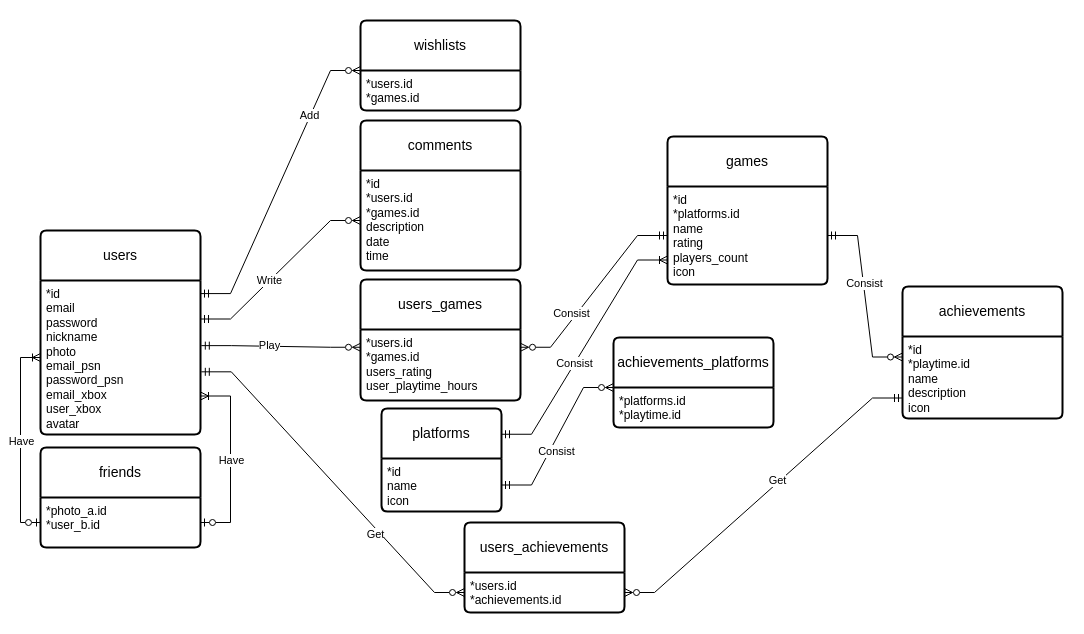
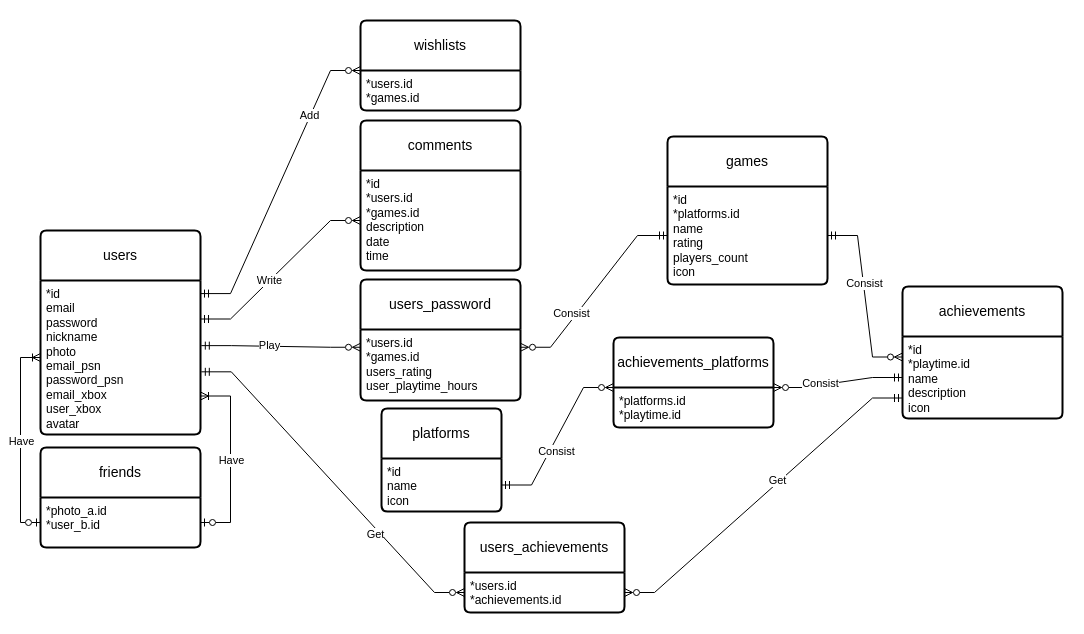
(441, 305) -> (441, 305)
(584, 348) -> none
none -> (845, 382)
